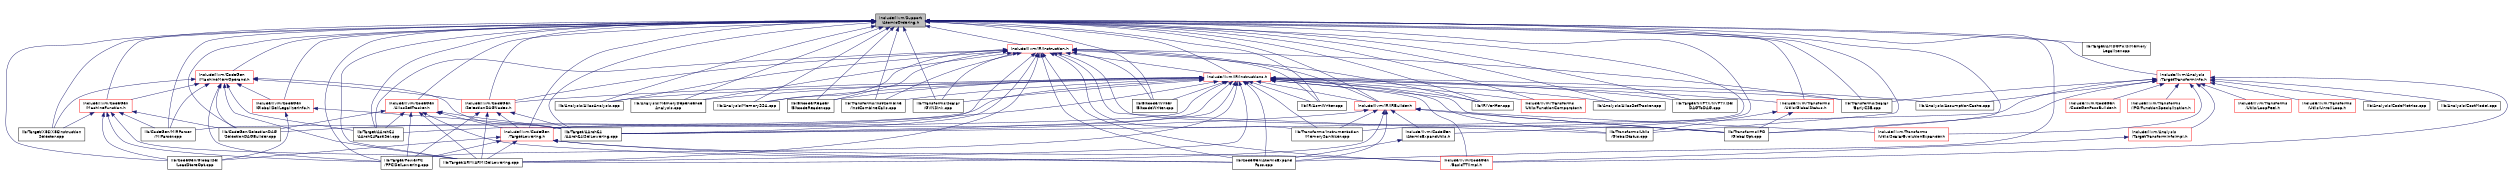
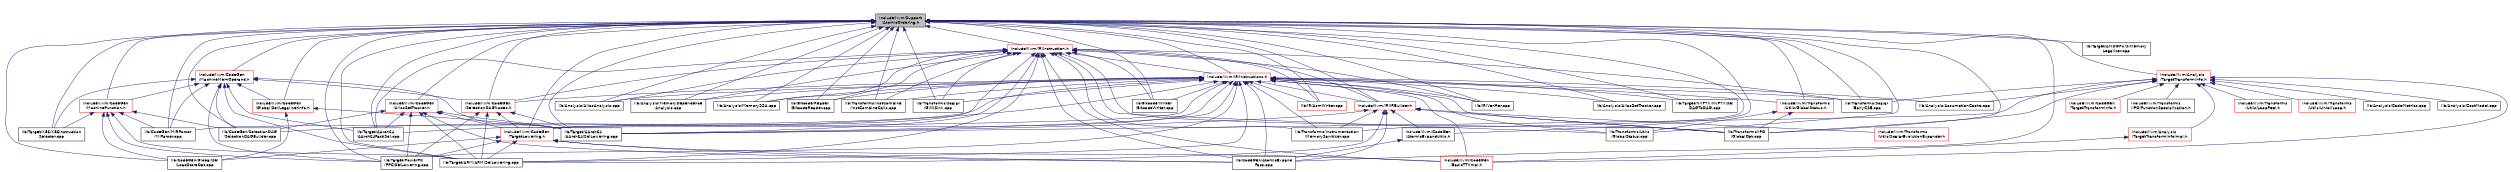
(1322, 106) -> (1322, 106)
(1553, 106) -> none
(2093, 106) -> (2093, 106)
(2161, 106) -> (2161, 106)
(2089, 130) -> none
